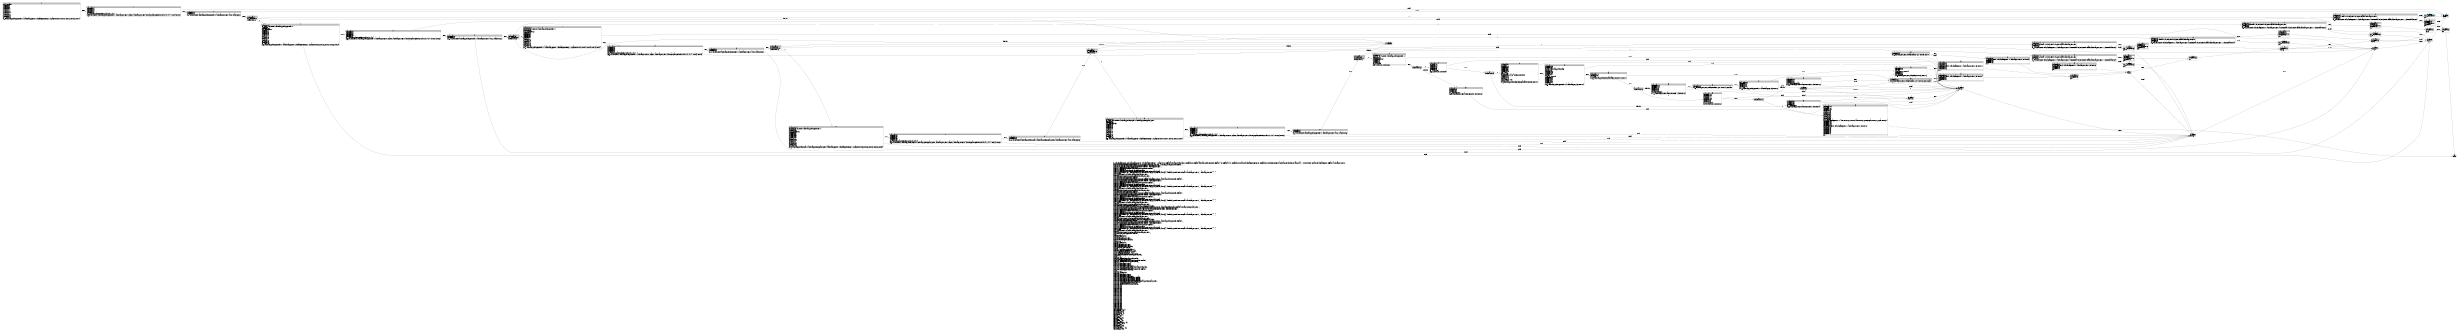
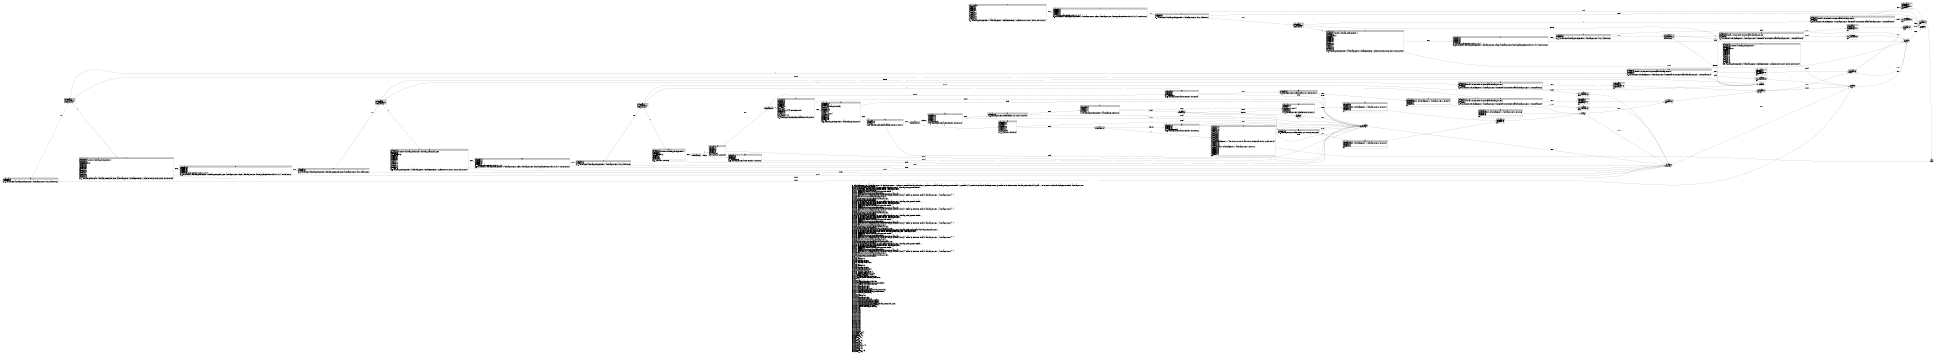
(655, 50) -> none
(1864, 99) -> (1239, 93)
